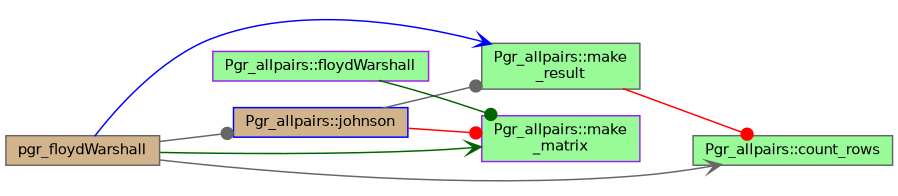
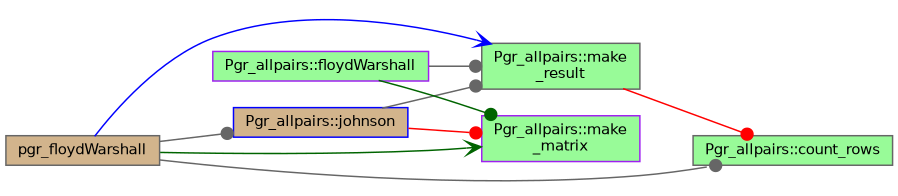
none -> (449, 66)
(433, 180) -> (433, 180)
